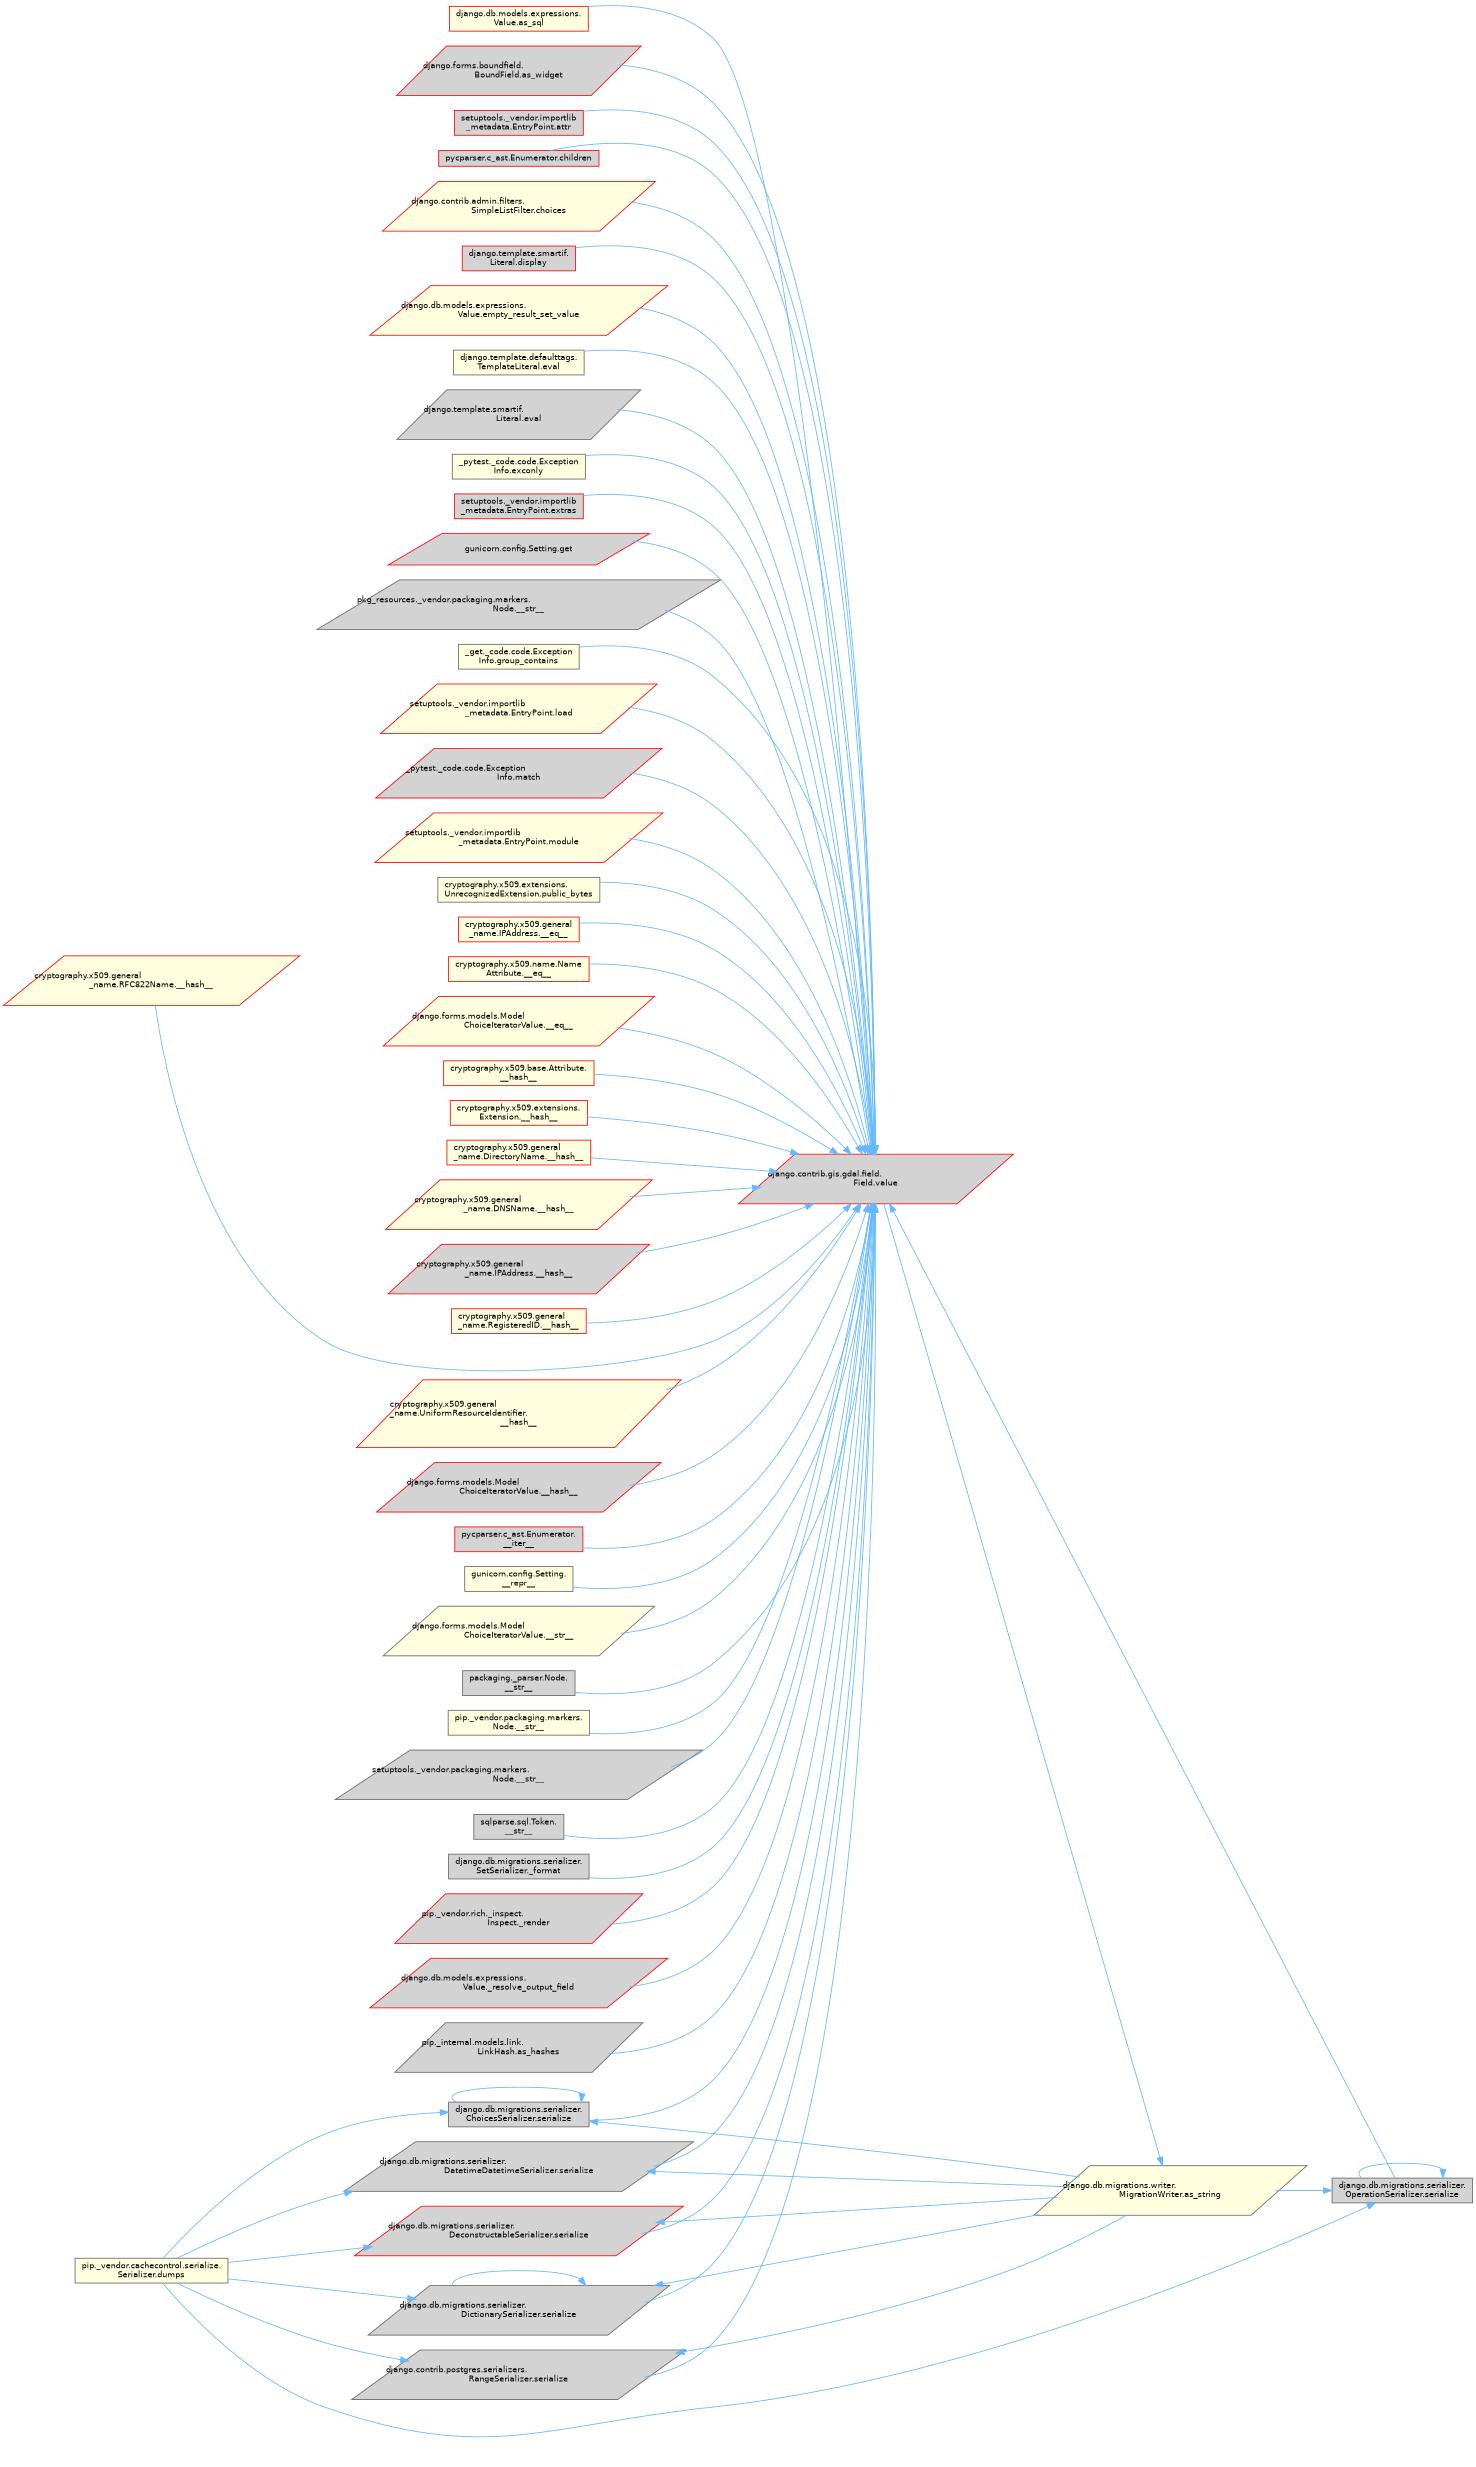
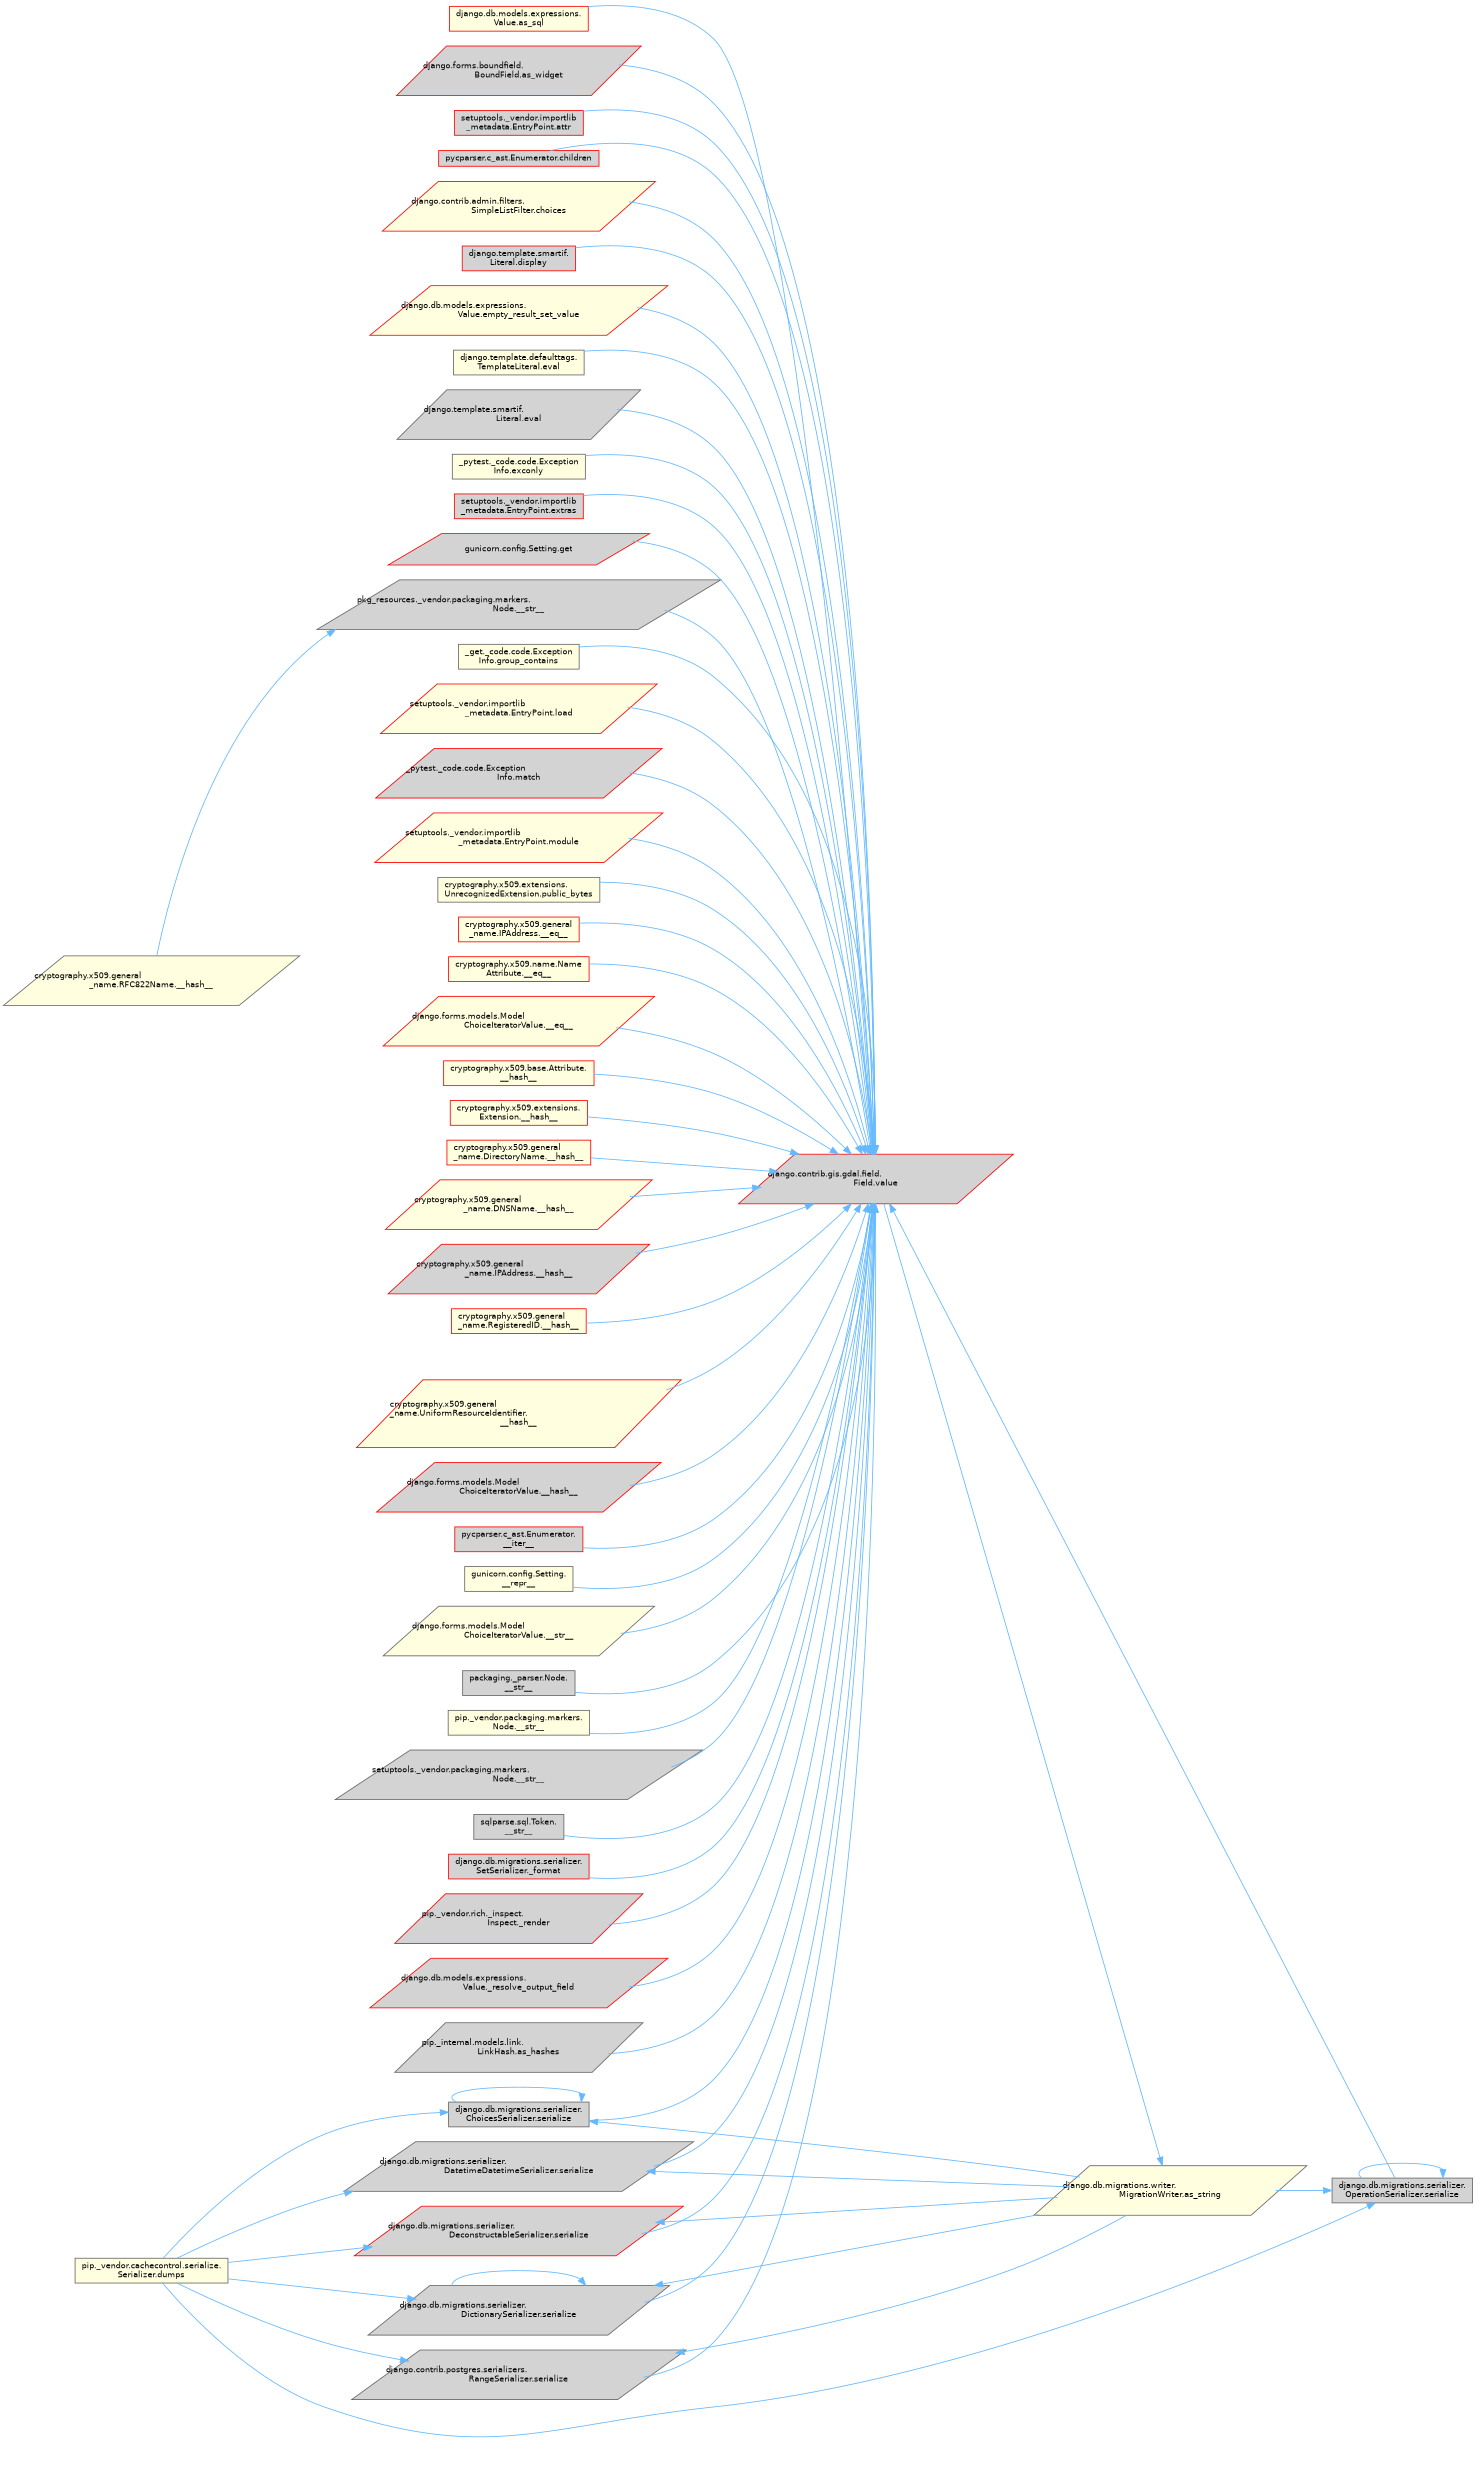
(152, 981) -> (152, 981)
(423, 1367) -> (215, 779)
(519, 1867) -> (519, 1867)
